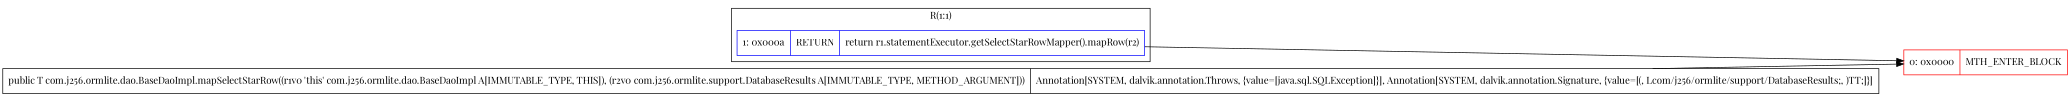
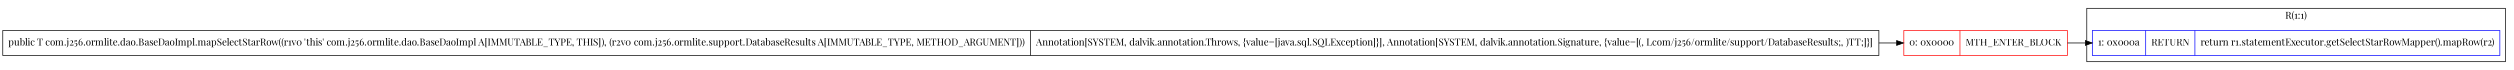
(1521, 54) -> (2076, 43)
